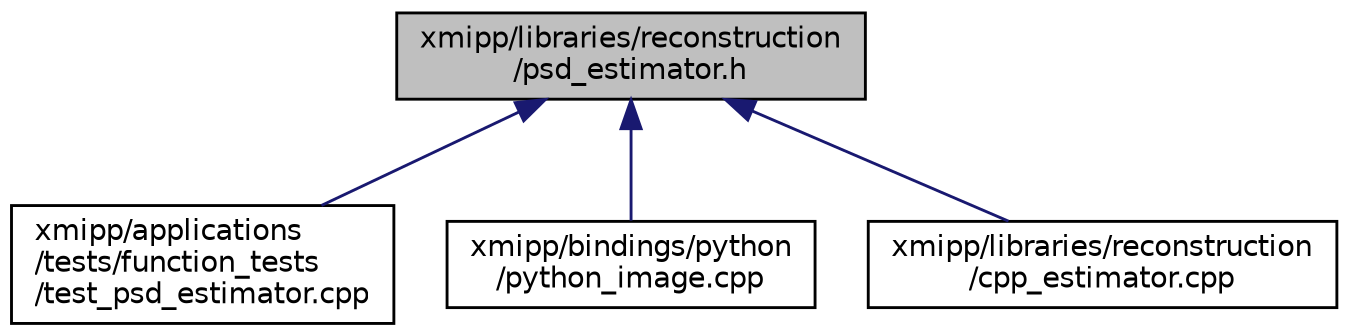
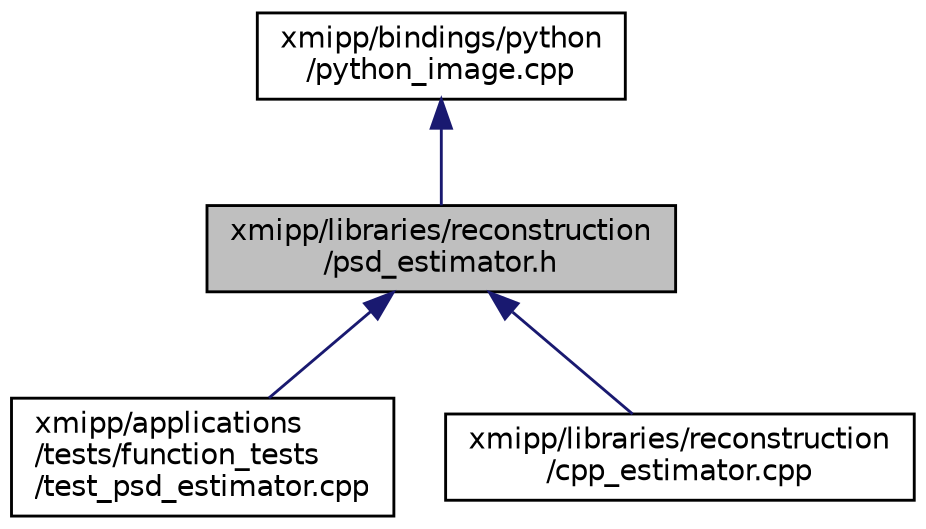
(631, 175) -> (441, 167)
